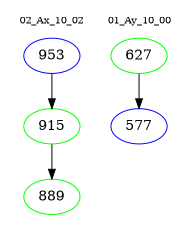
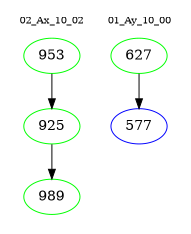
(52, 56) -> (52, 56)
(52, 126) -> (52, 126)
(52, 197) -> (52, 197)
